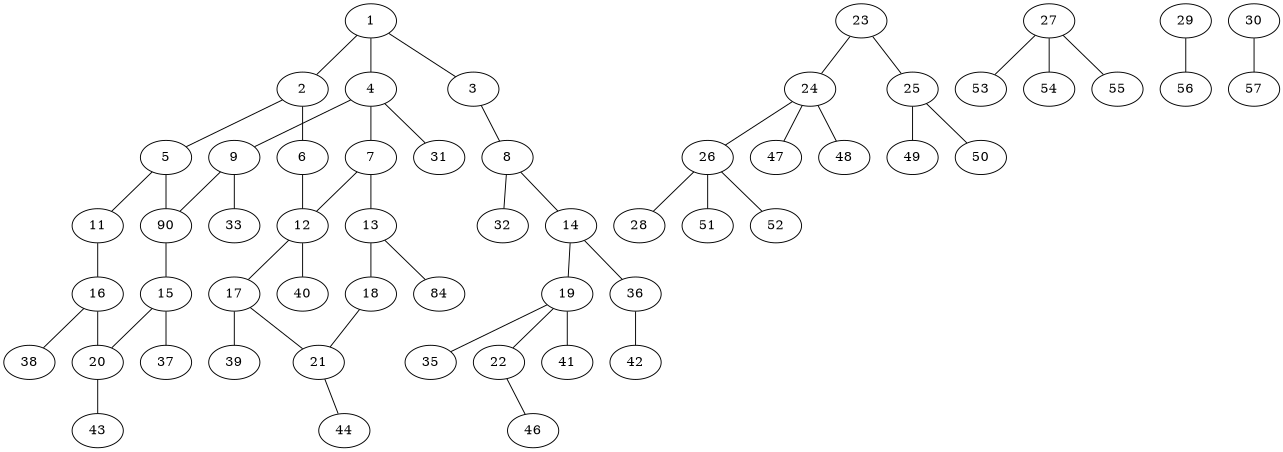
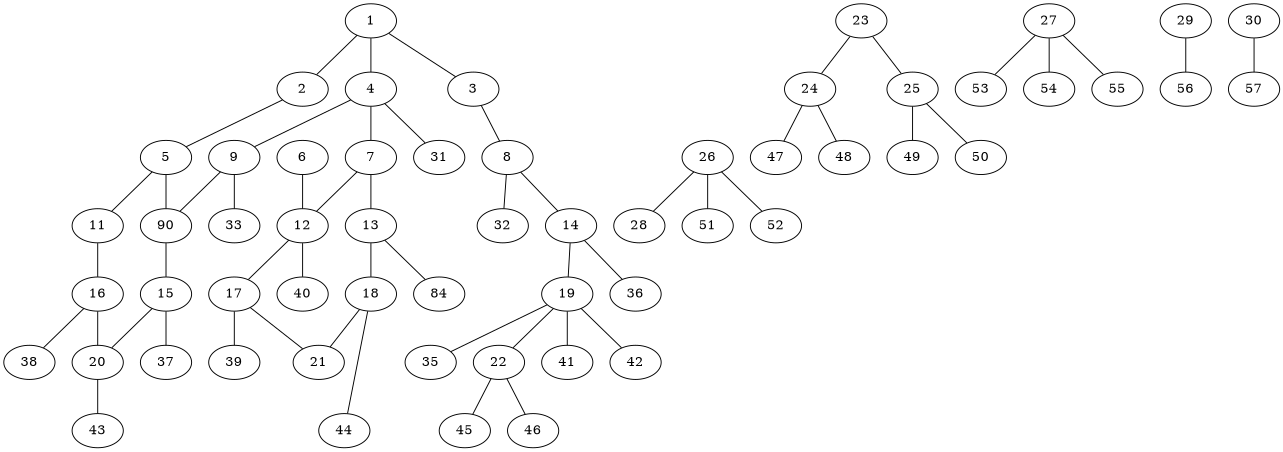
(303, 117) -> none
(759, 123) -> none
(636, 328) -> (601, 328)
(331, 396) -> (358, 362)
none -> (465, 431)
